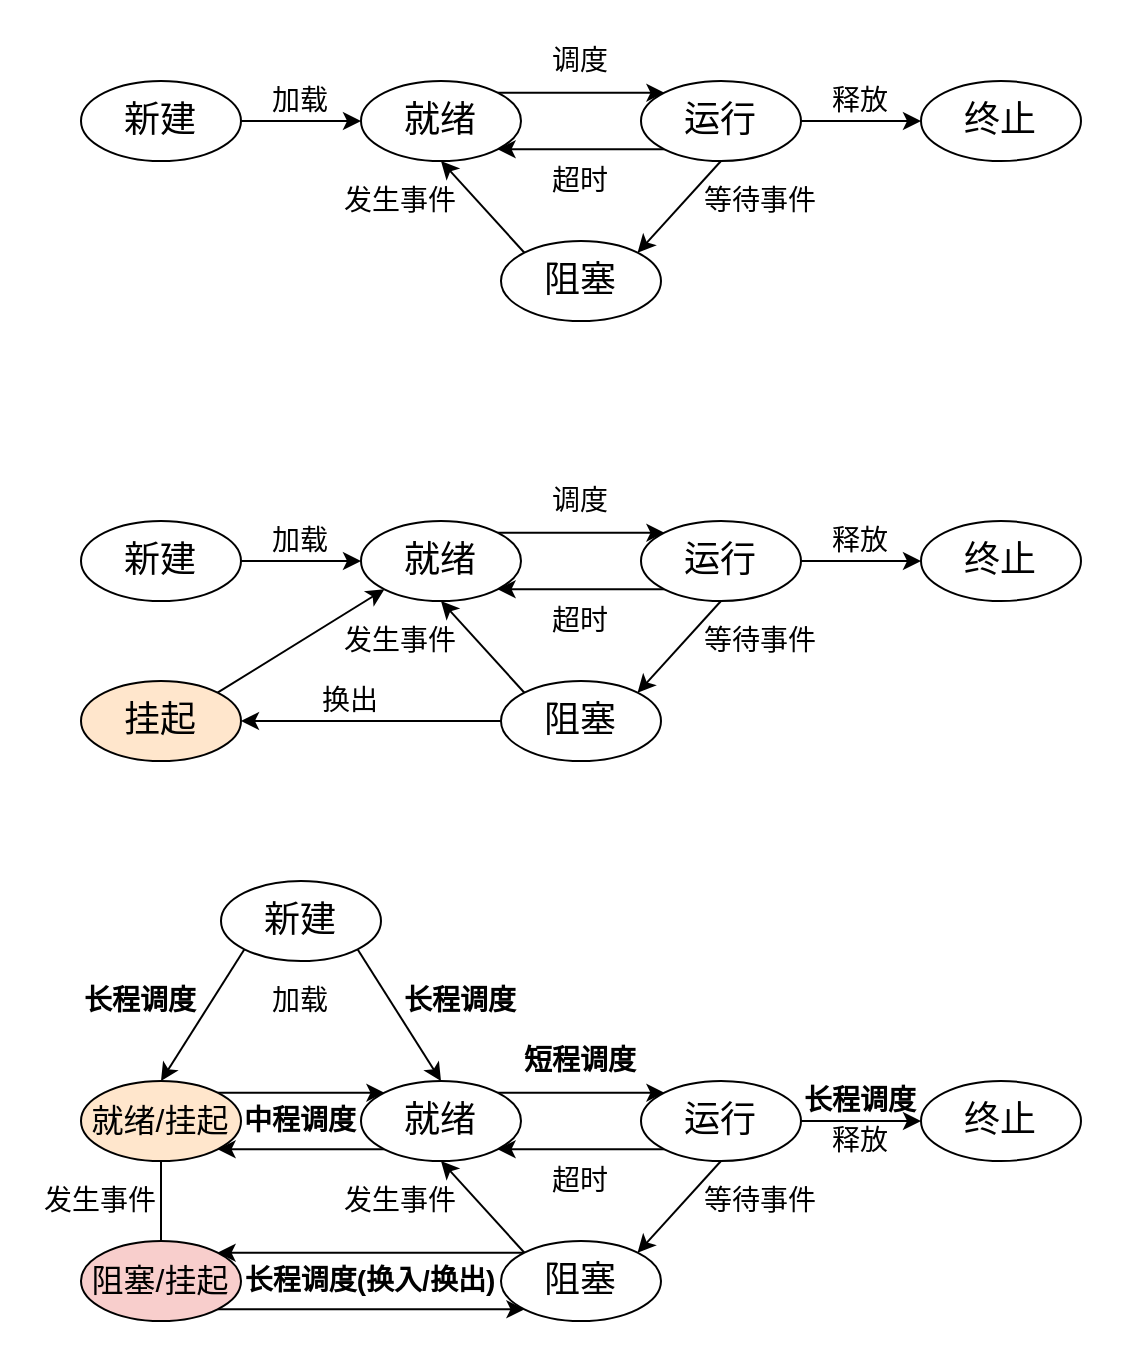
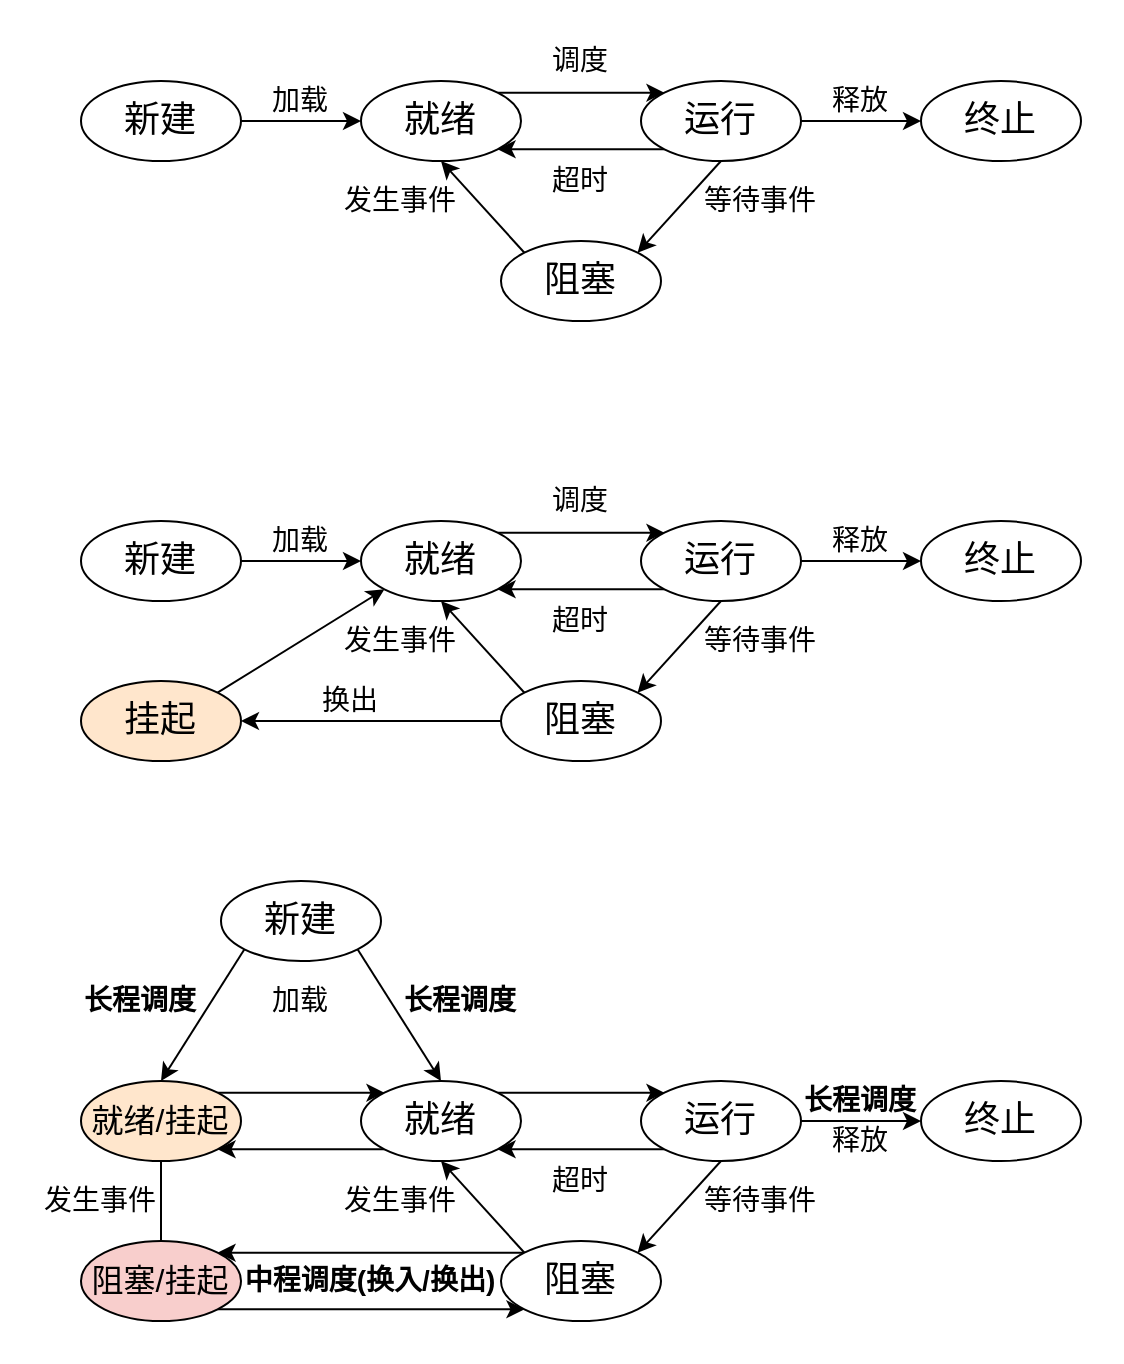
(581, 1061) -> none
(301, 1121) -> none
(371, 1281) -> (371, 1281)
